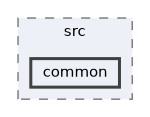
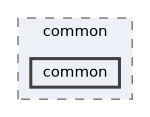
(75, 32) -> (75, 32)
